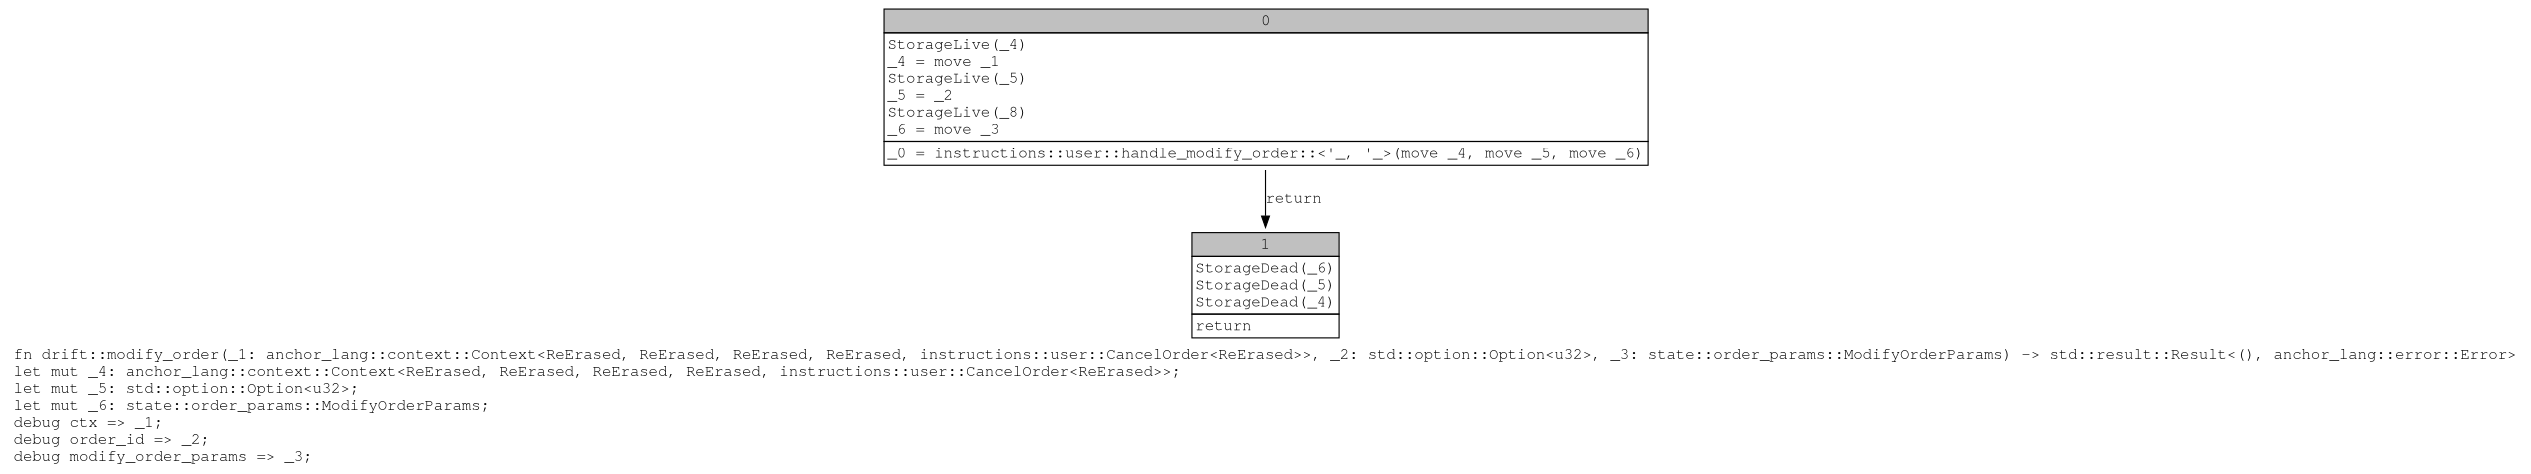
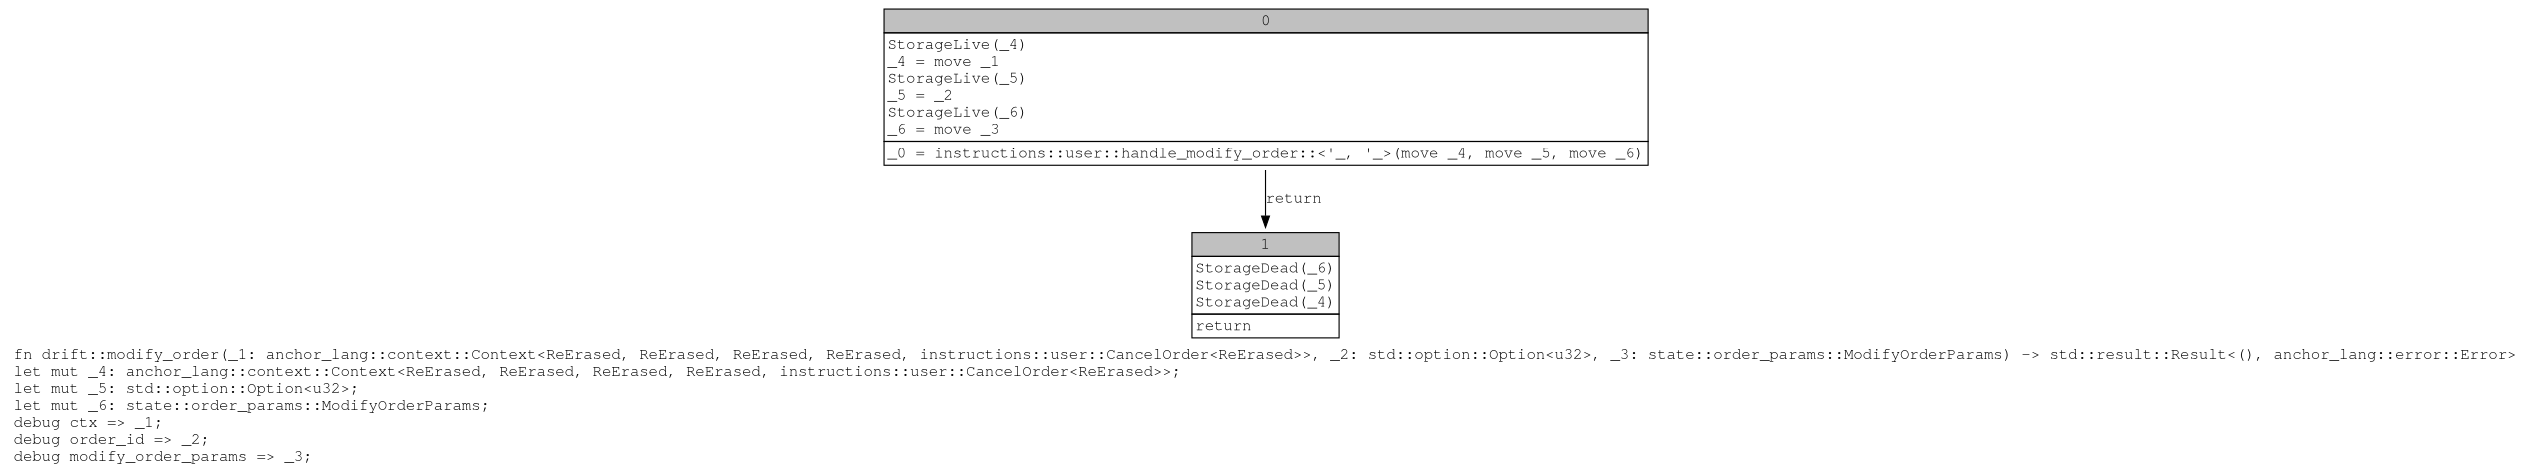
(958, 112) -> (958, 112)
